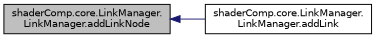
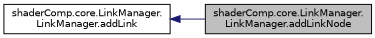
(193, 19) -> (193, 19)
